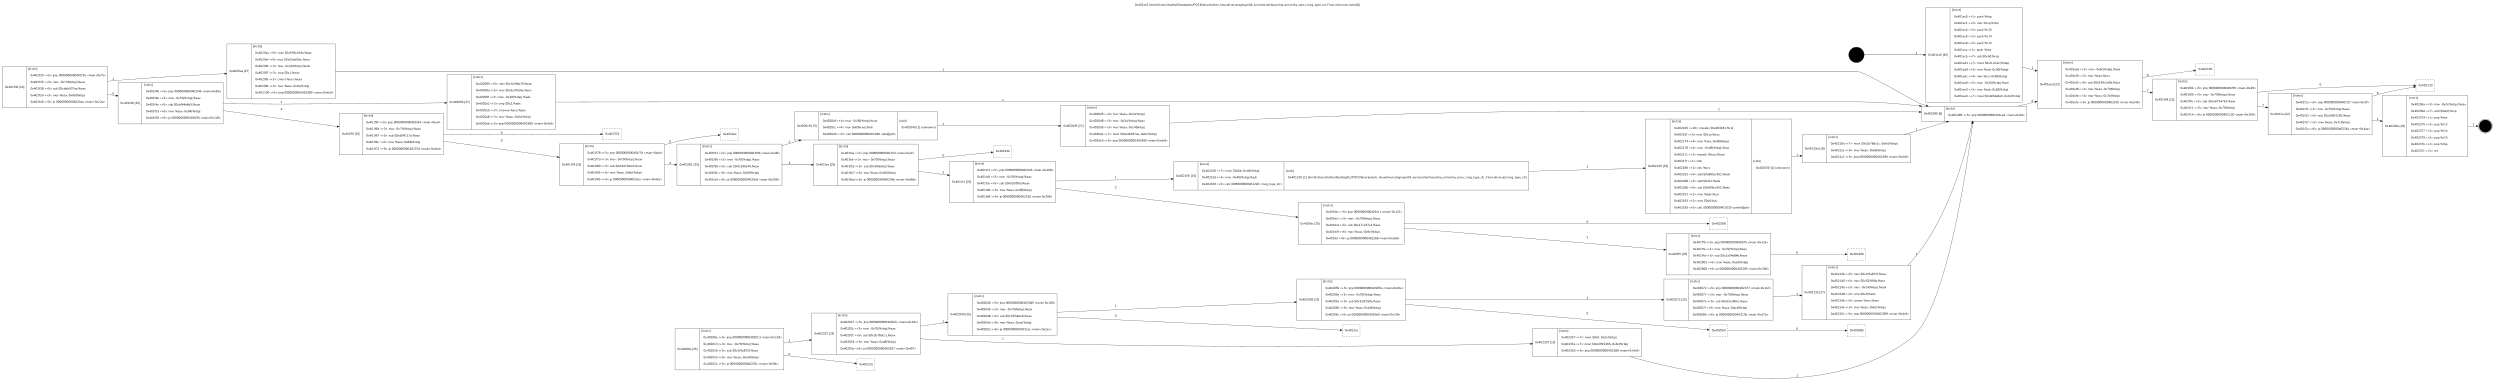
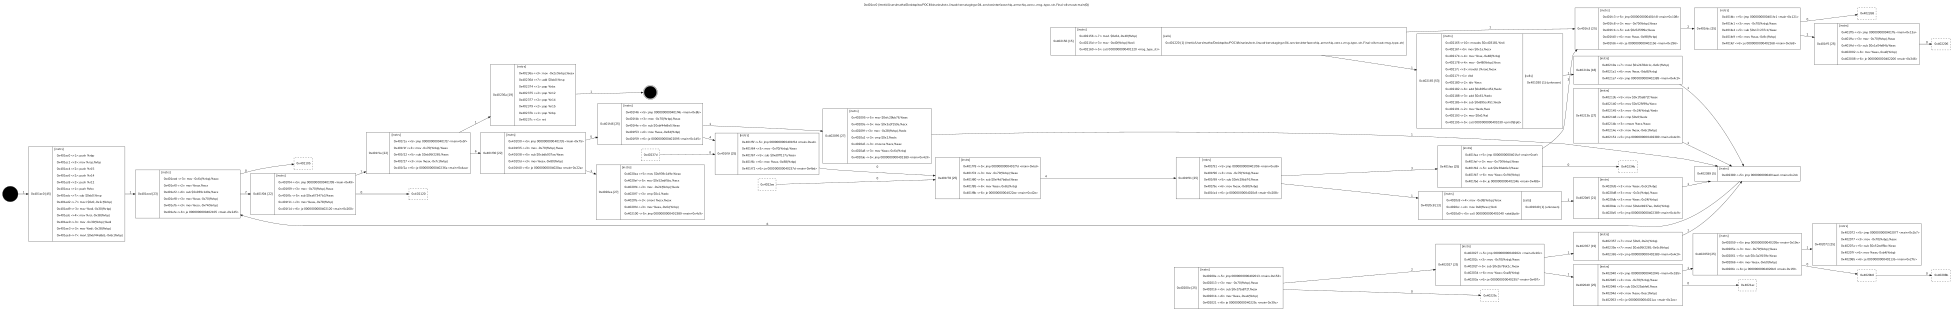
(1135, 71) -> none
(2393, 91) -> (474, 153)
(522, 135) -> (686, 155)
(691, 139) -> (855, 182)
(1113, 180) -> (1490, 30)
(1786, 296) -> none
